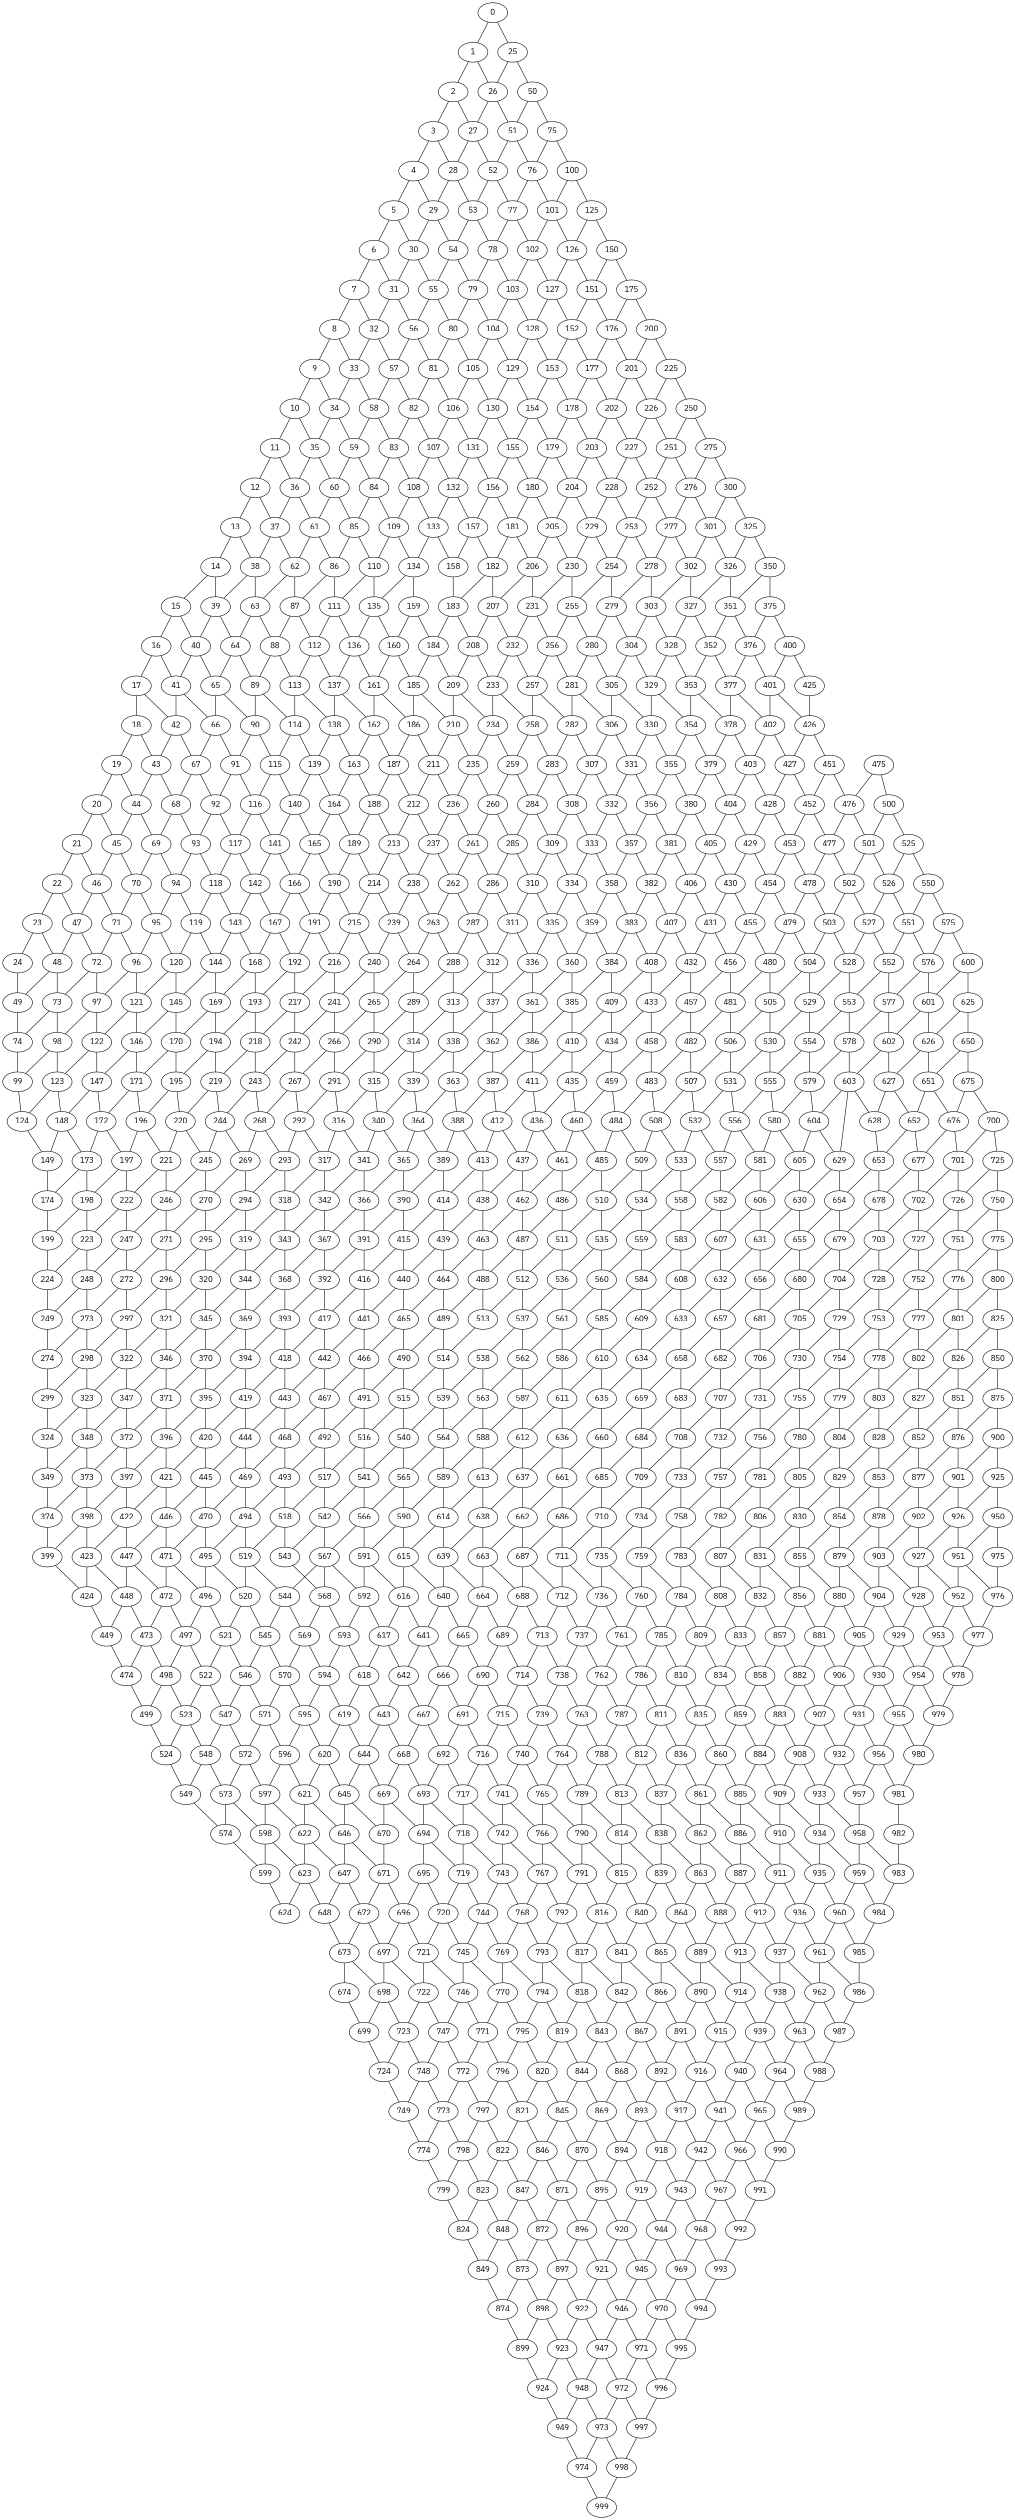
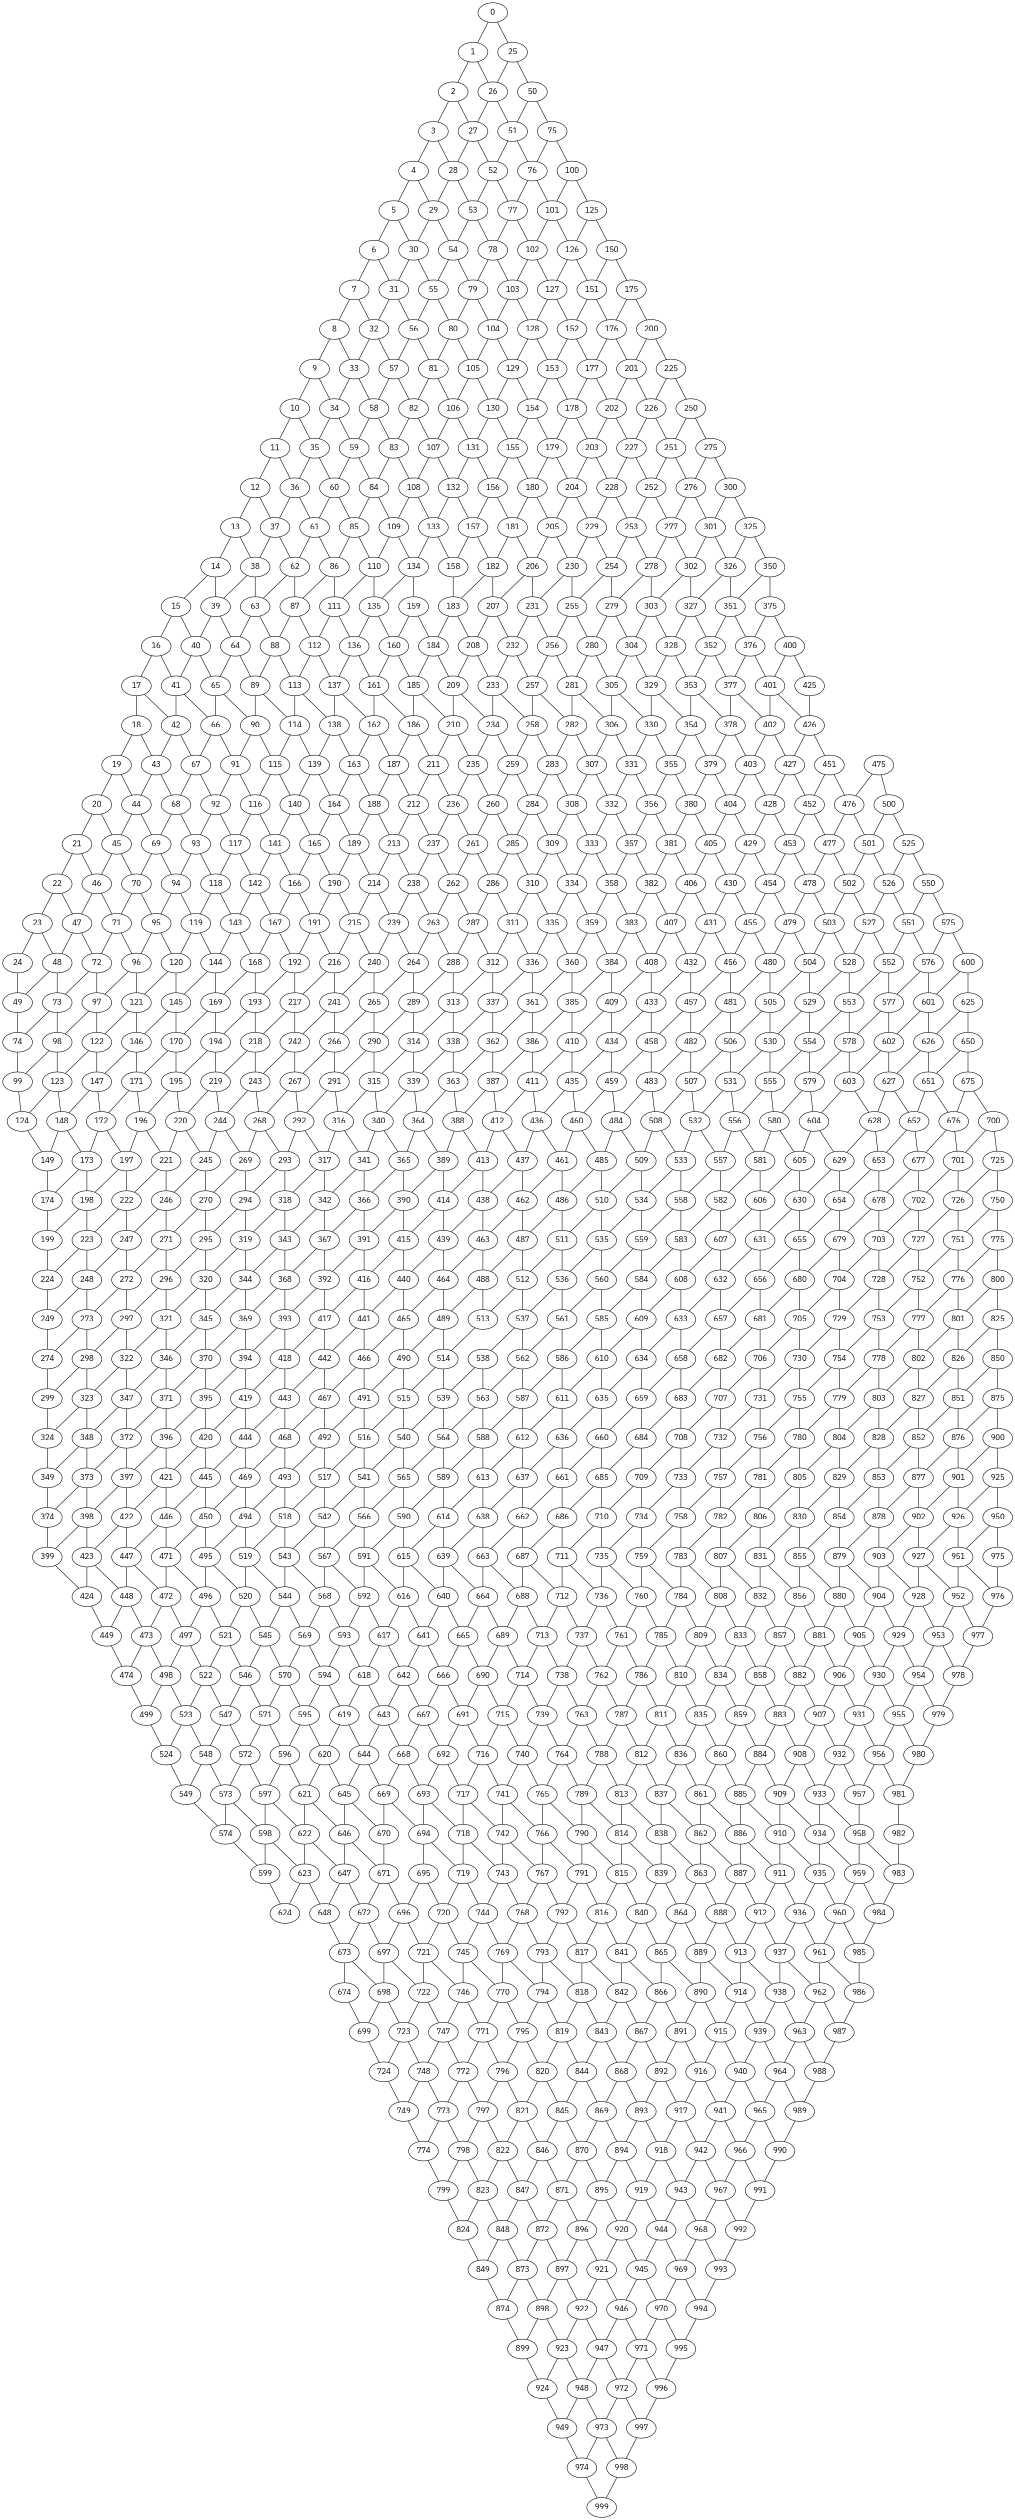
(844, 1121) -> (857, 1141)
(206, 1517) -> (206, 1517)
(307, 1575) -> (285, 1577)
